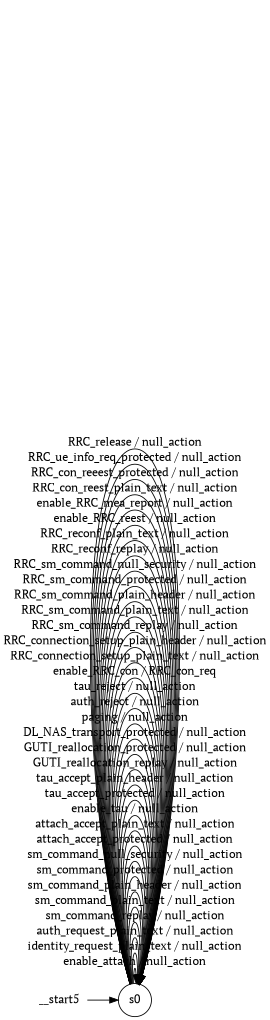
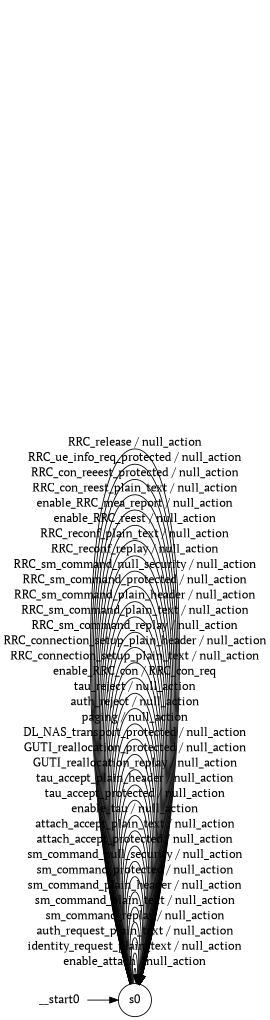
(59, 1000) -> (59, 1000)
